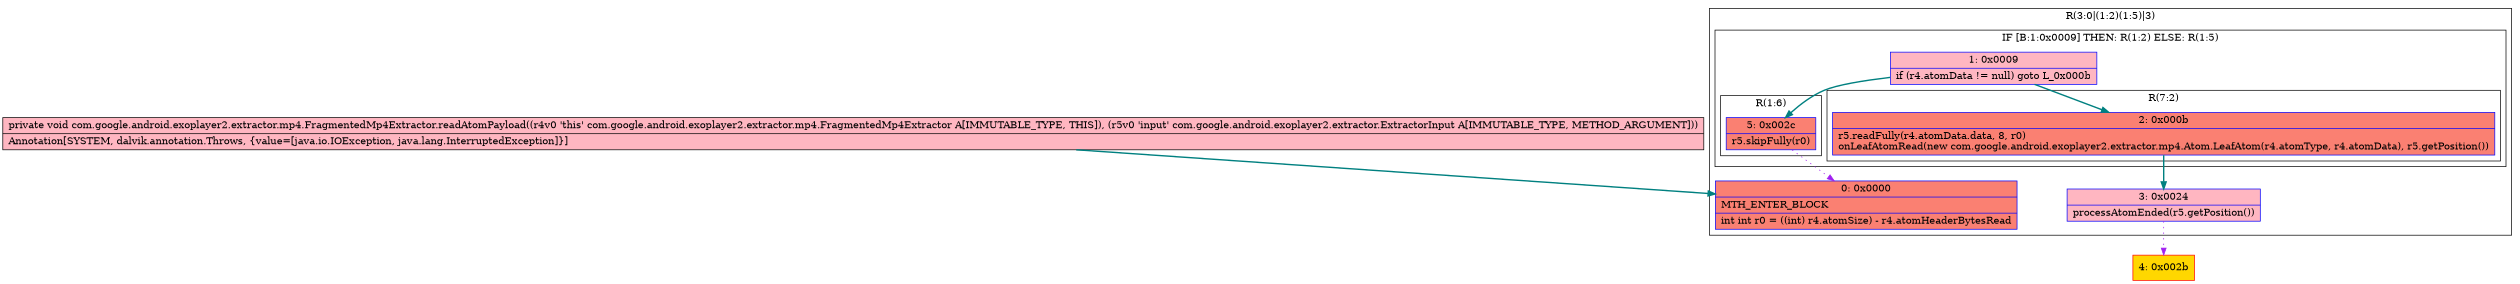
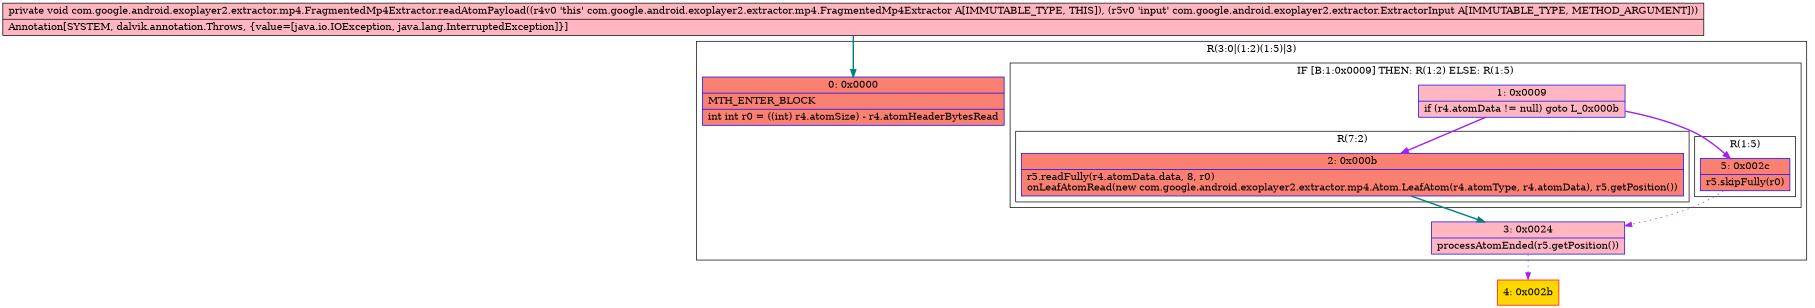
(1840, 86) -> (1678, 126)
(2068, 97) -> (1443, 135)
(1771, 104) -> (1745, 145)
(1808, 162) -> (1679, 212)
